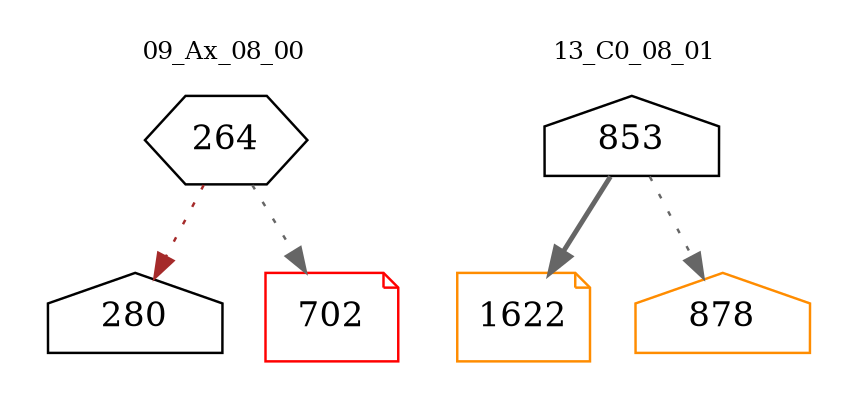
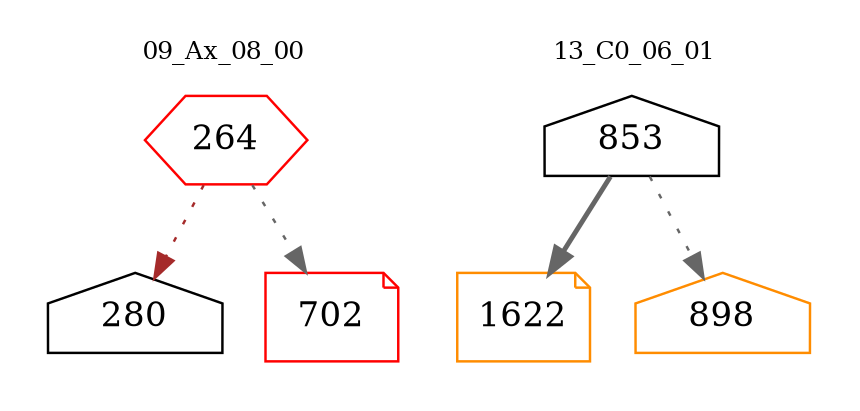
(634, 53) -> (634, 53)
(226, 140) -> (226, 140)
(723, 317) -> (723, 317)
